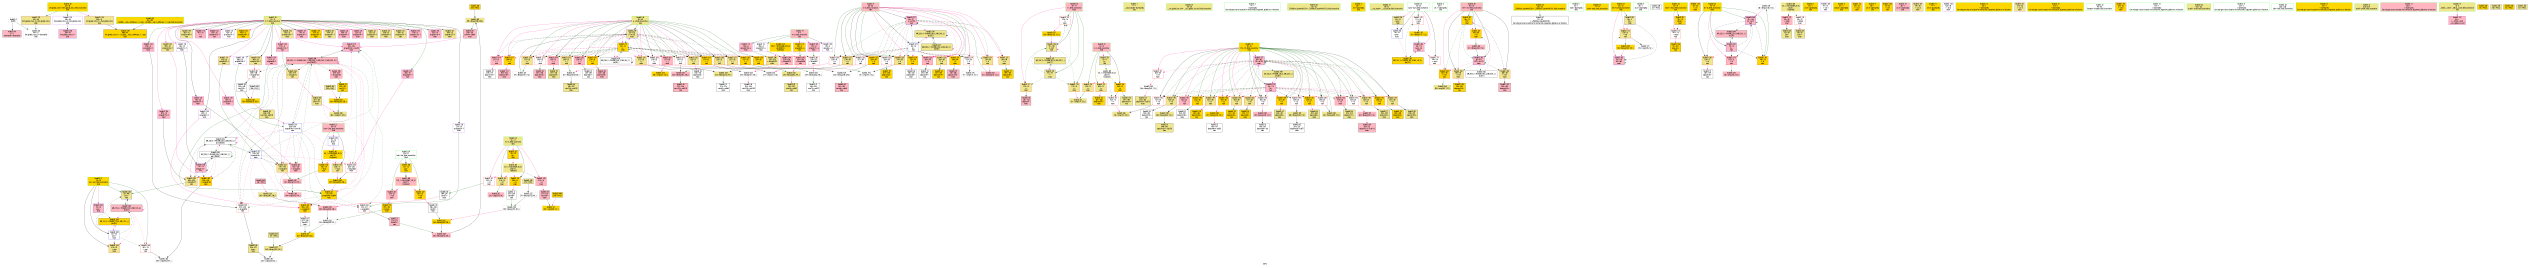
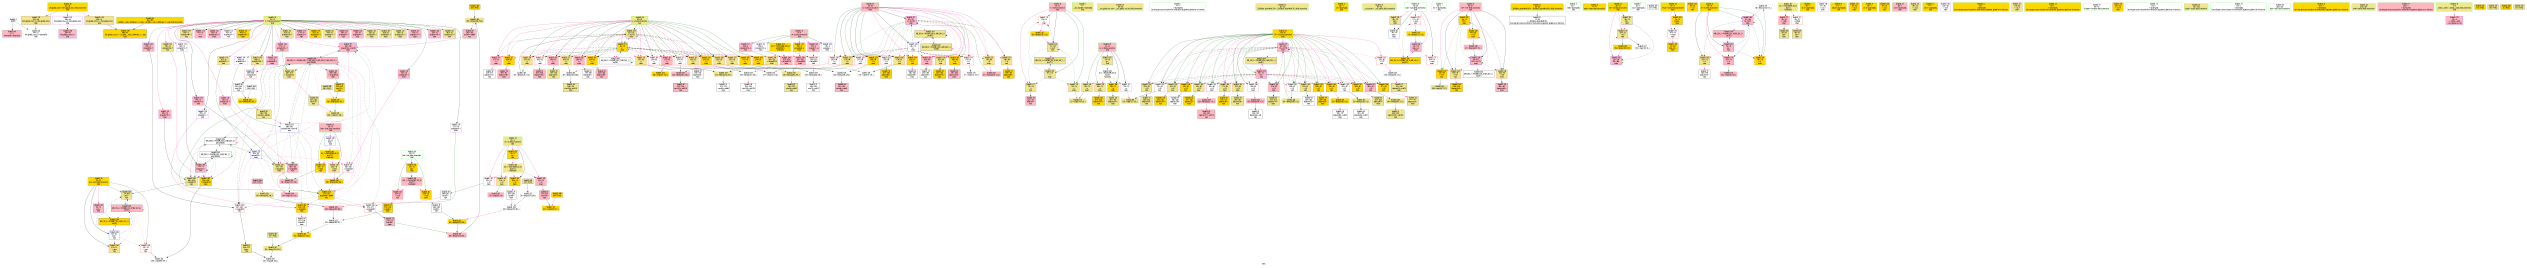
(1117, 94) -> (1122, 66)
